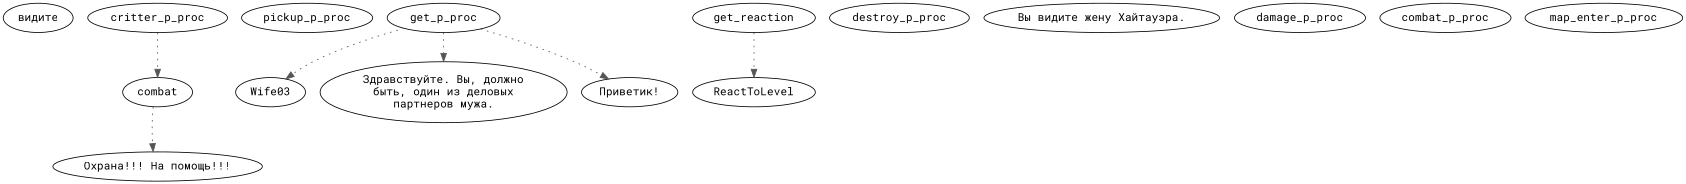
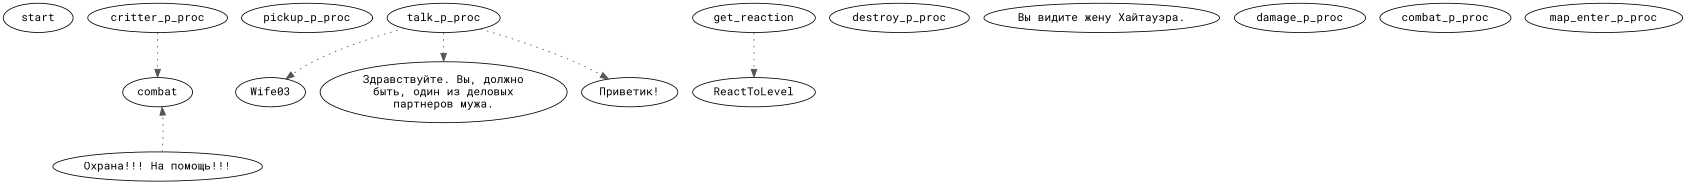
(38, 18) -> (38, 18)
(444, 18) -> (444, 18)
(152, 125) -> (163, 133)
